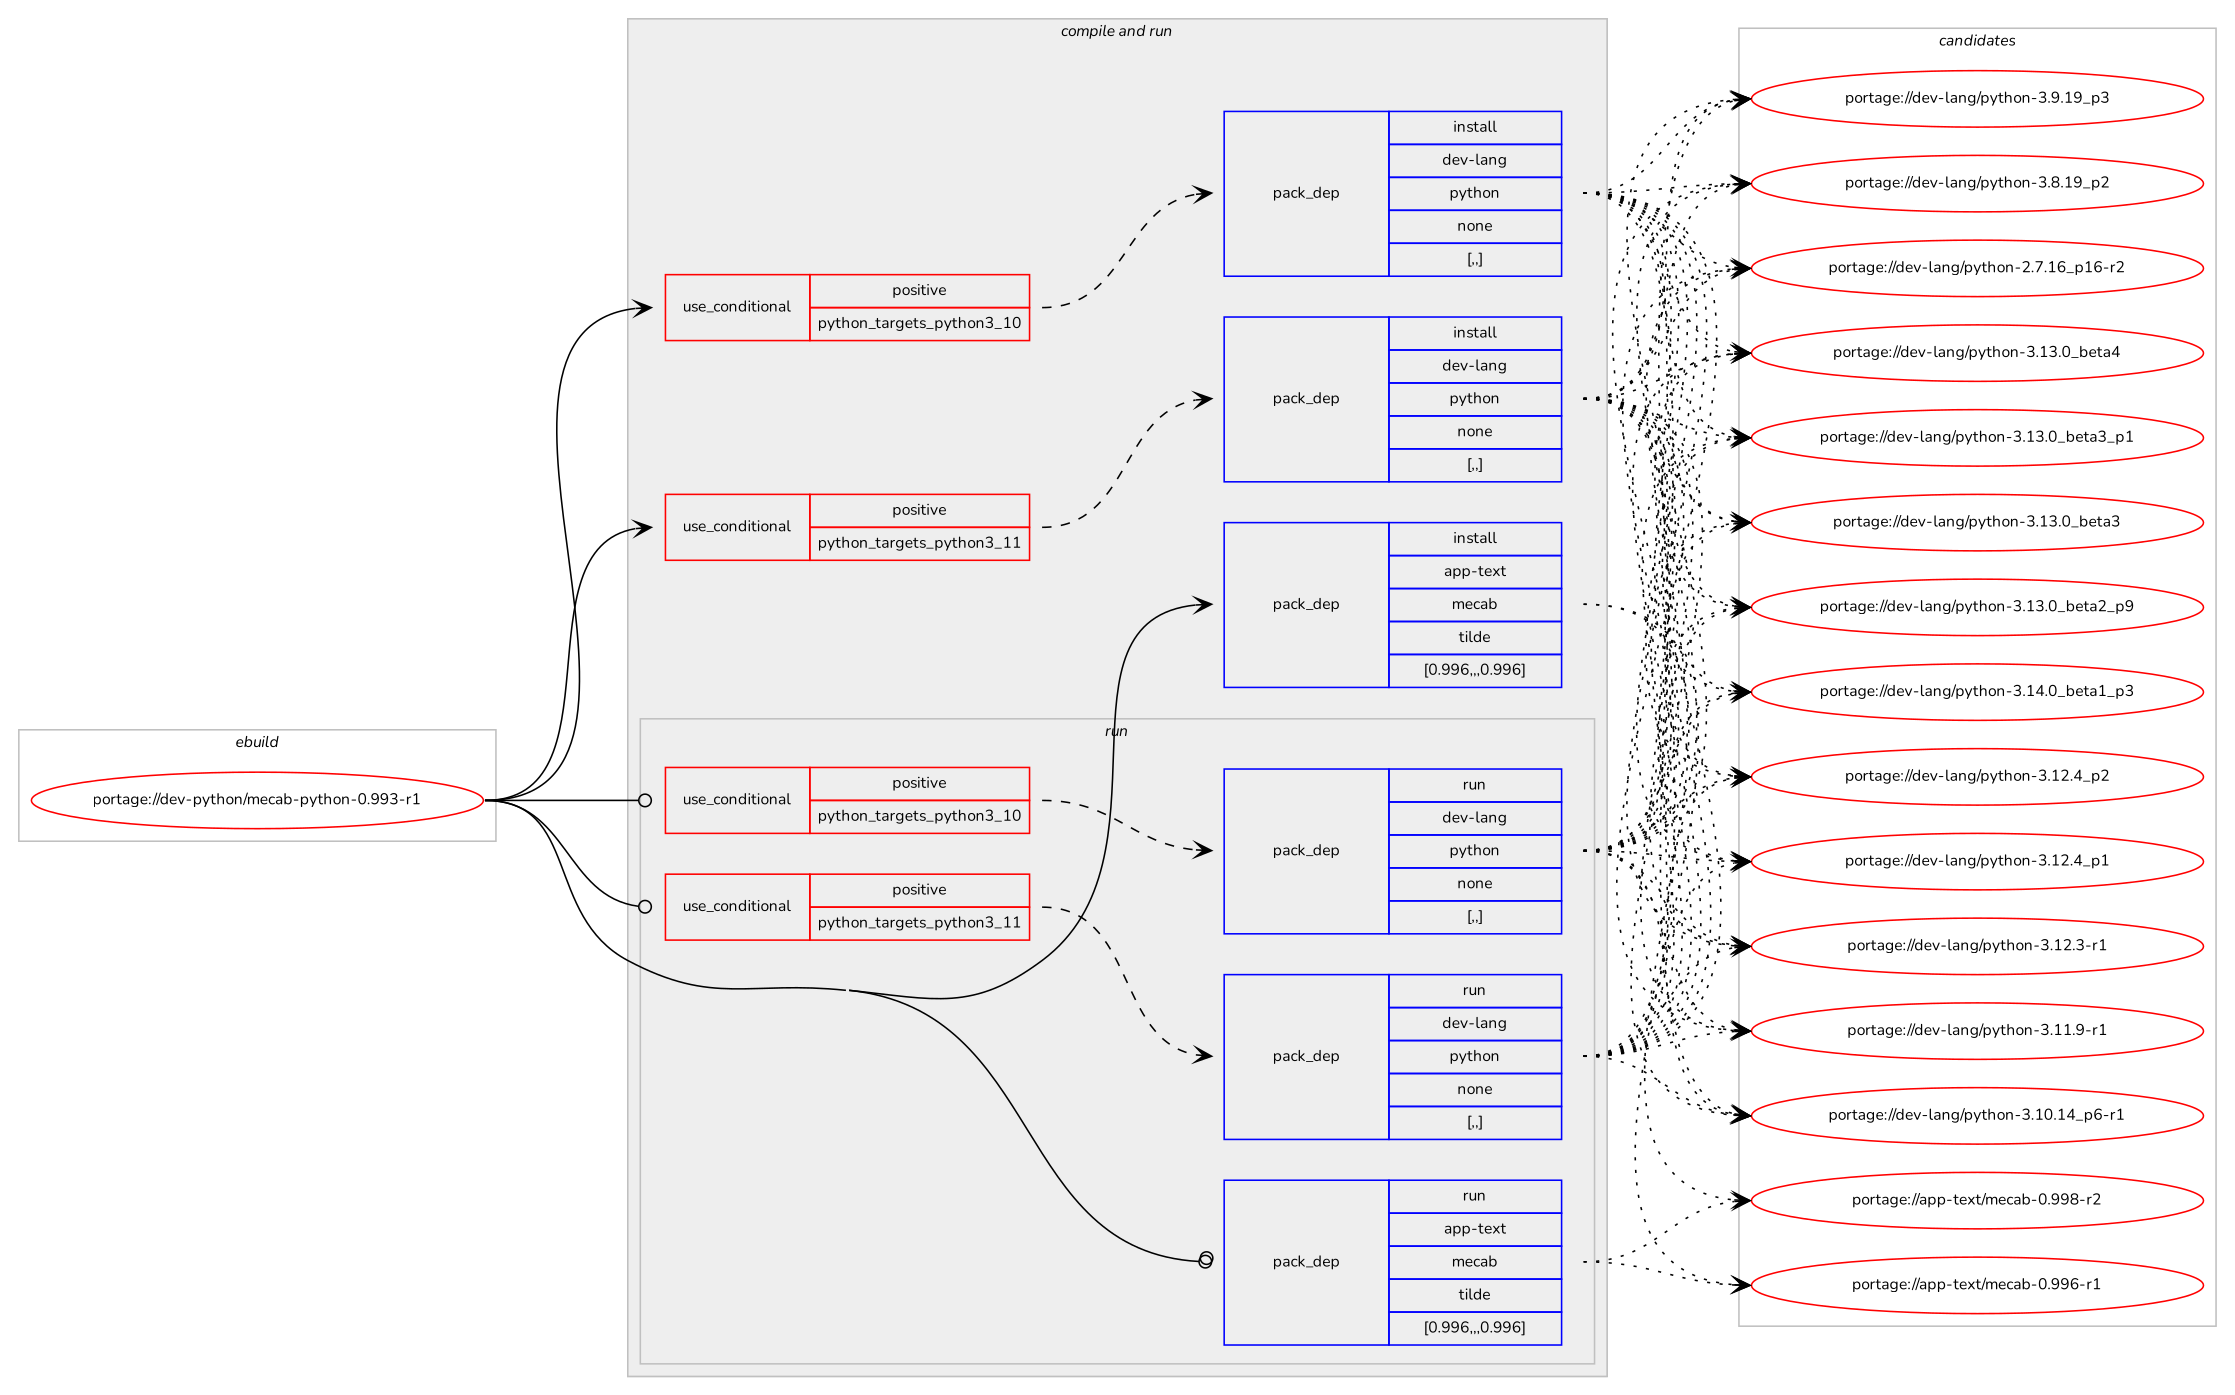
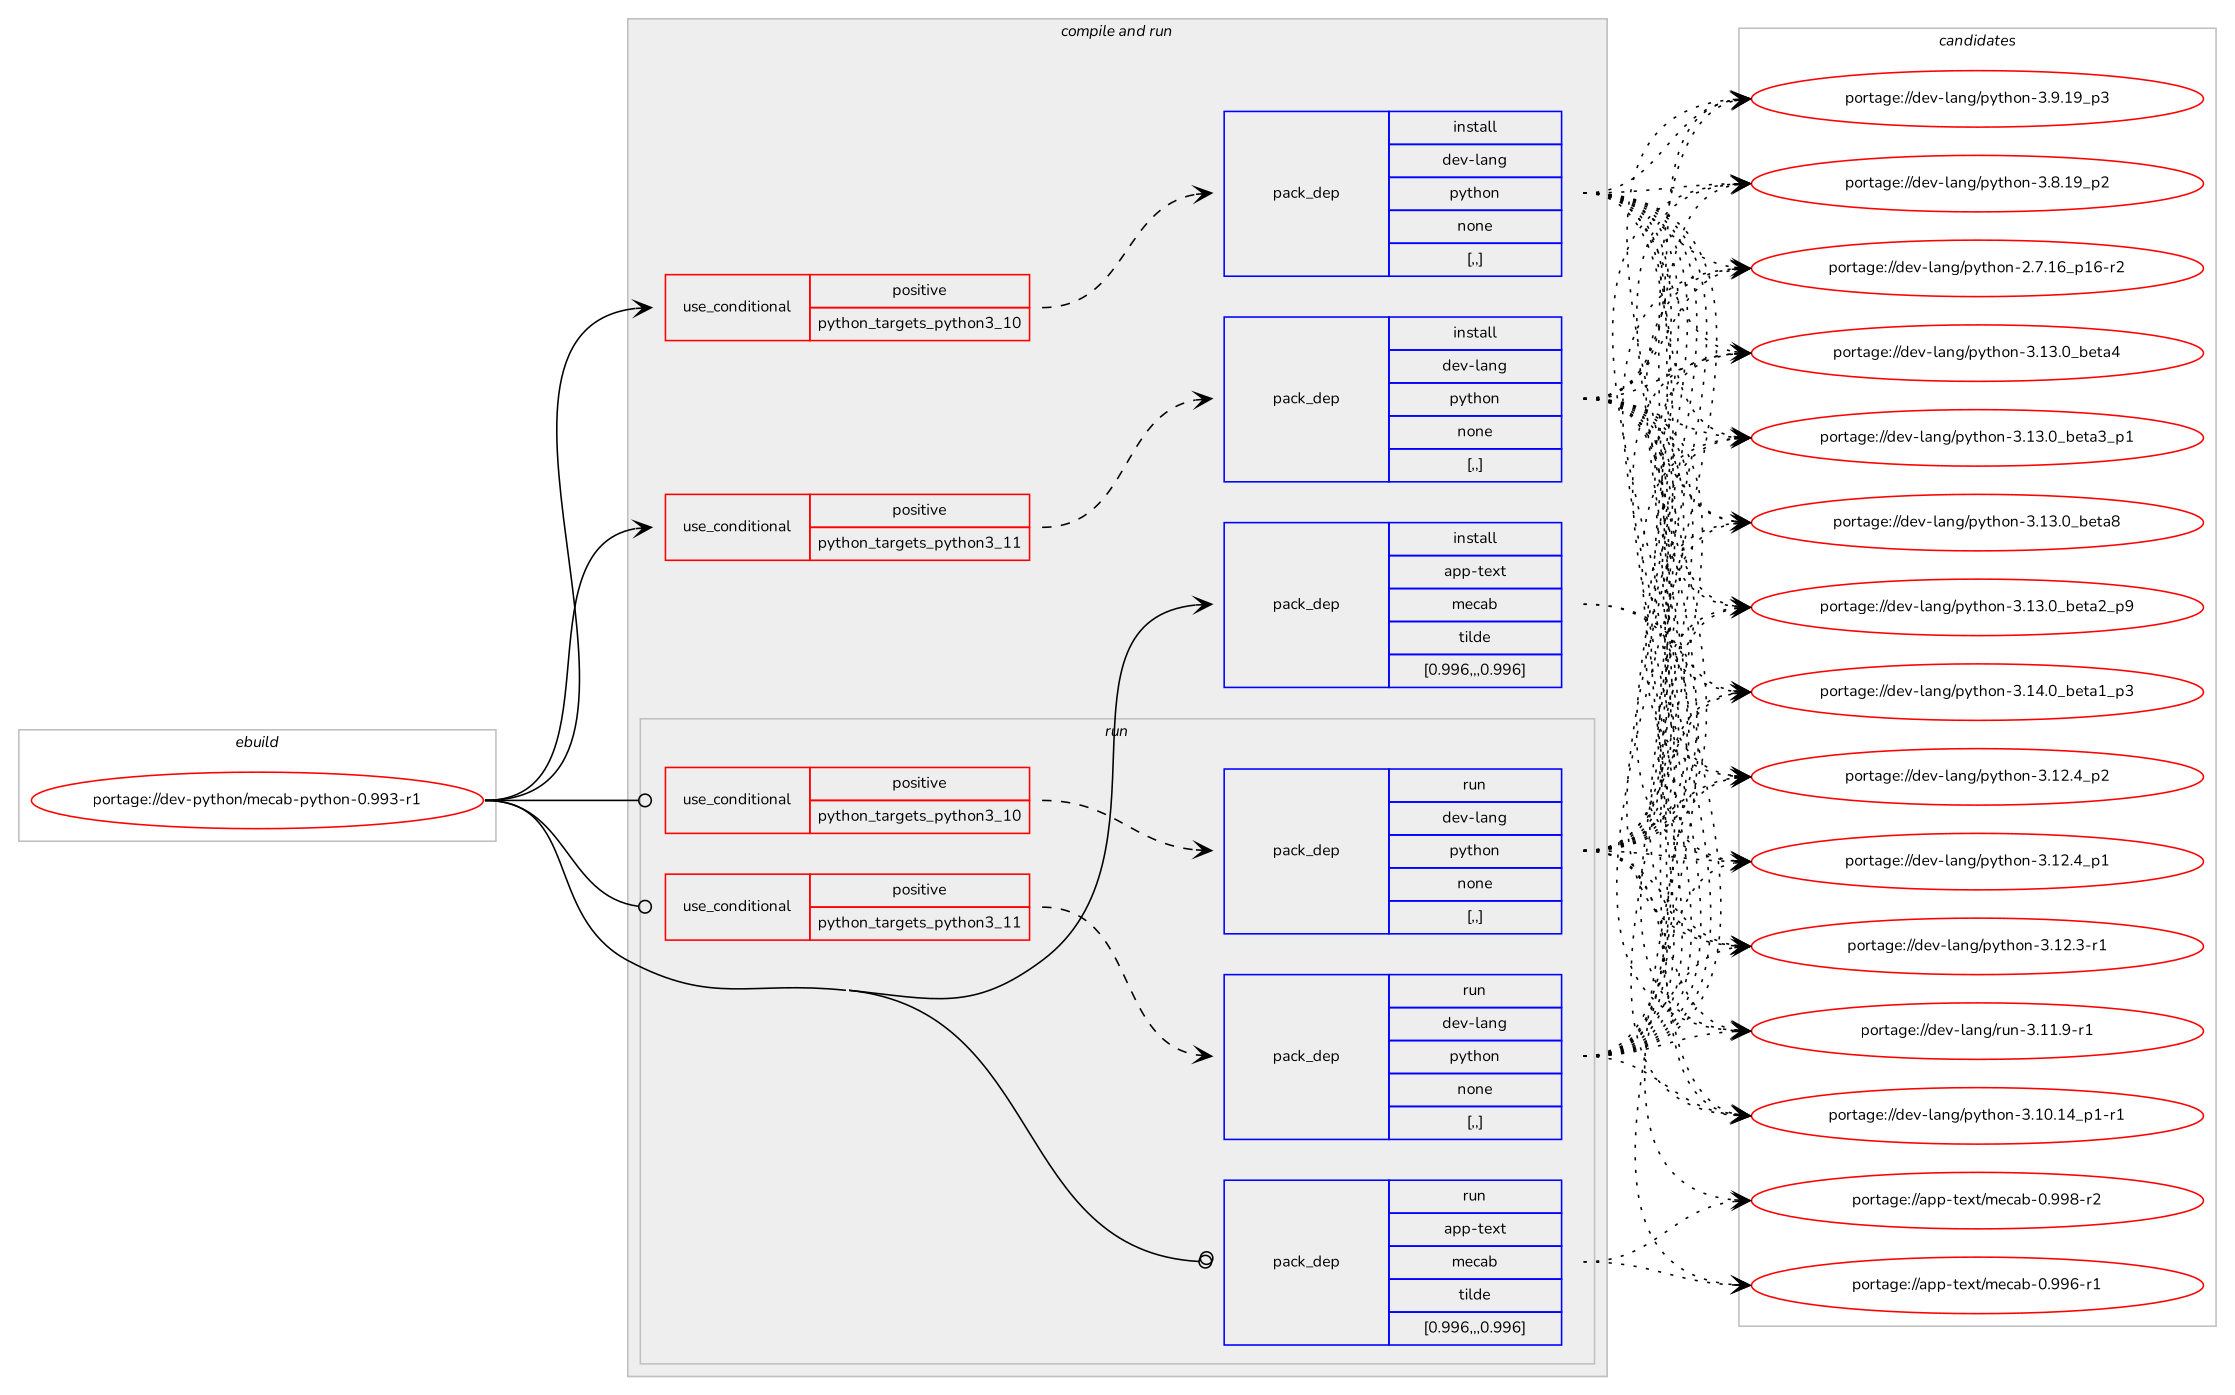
(1978, 523) -> (1978, 523)
(1978, 1031) -> (1978, 1031)
(1978, 1116) -> (1978, 1116)
